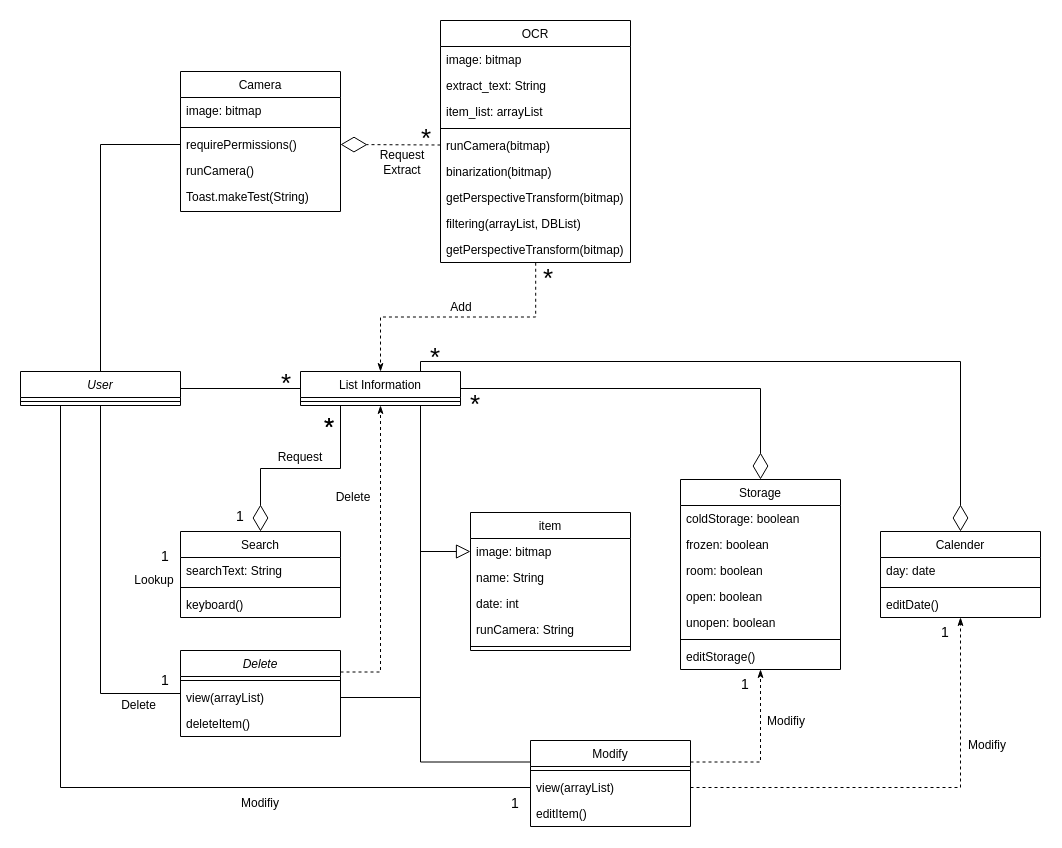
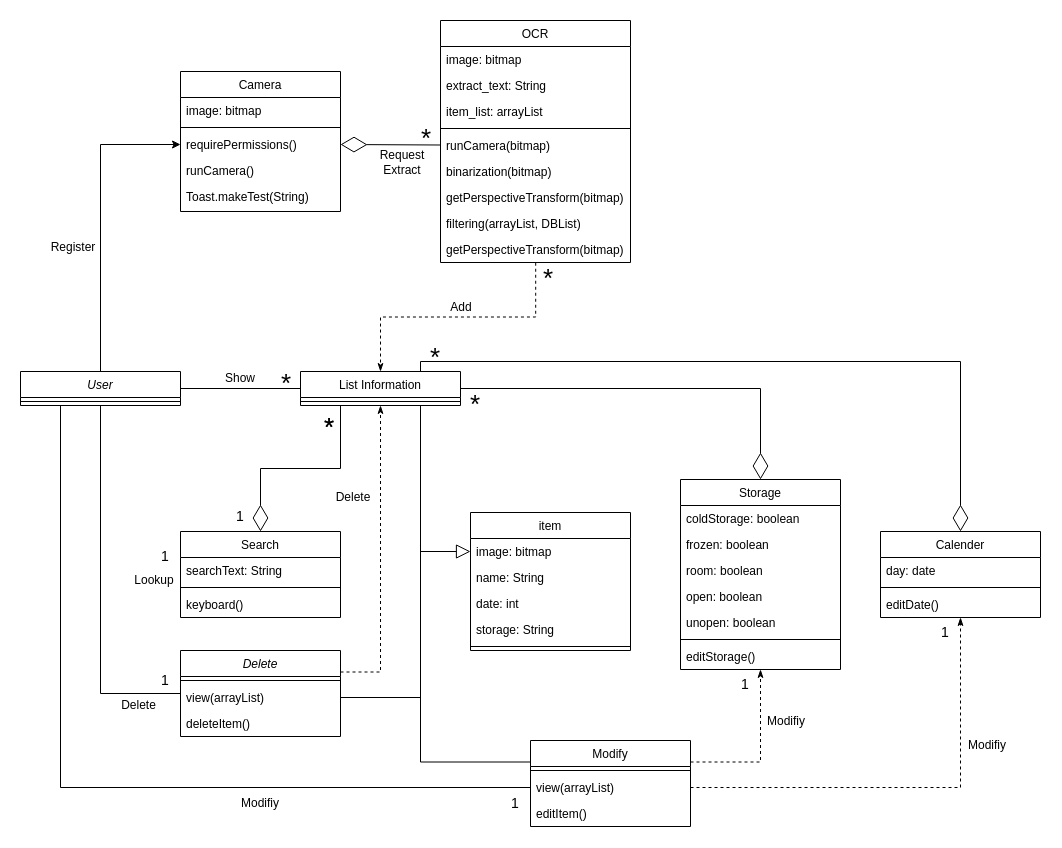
(175, 145) -> (172, 145)
(403, 145) -> (403, 145)
none -> (74, 248)
none -> (241, 379)
(301, 458) -> none
(528, 630) -> (522, 630)
